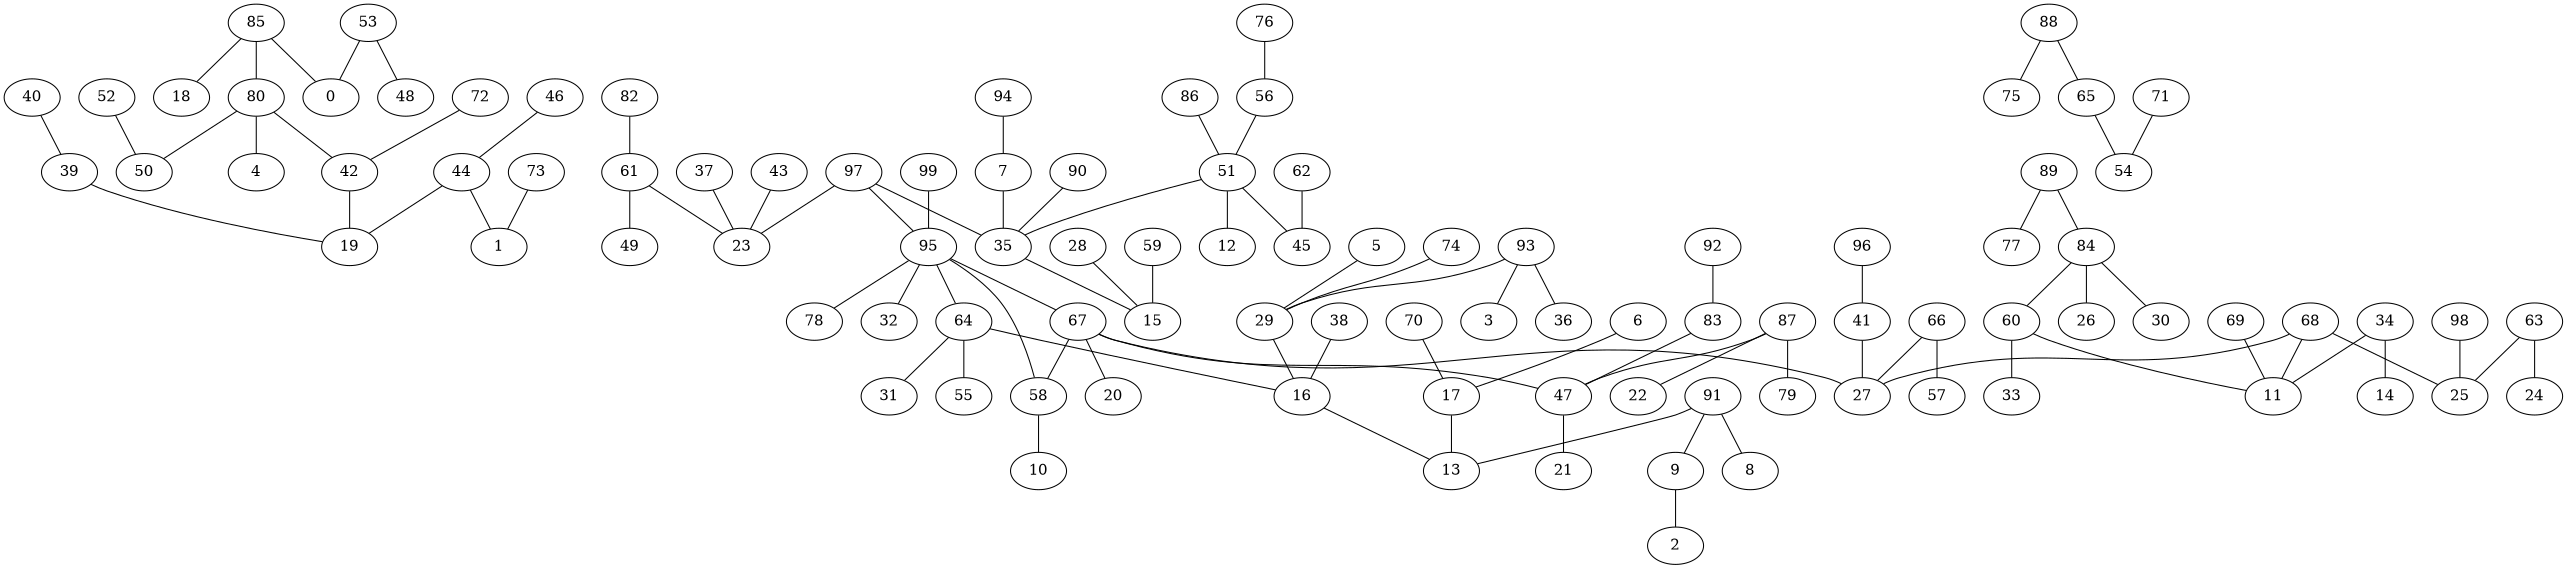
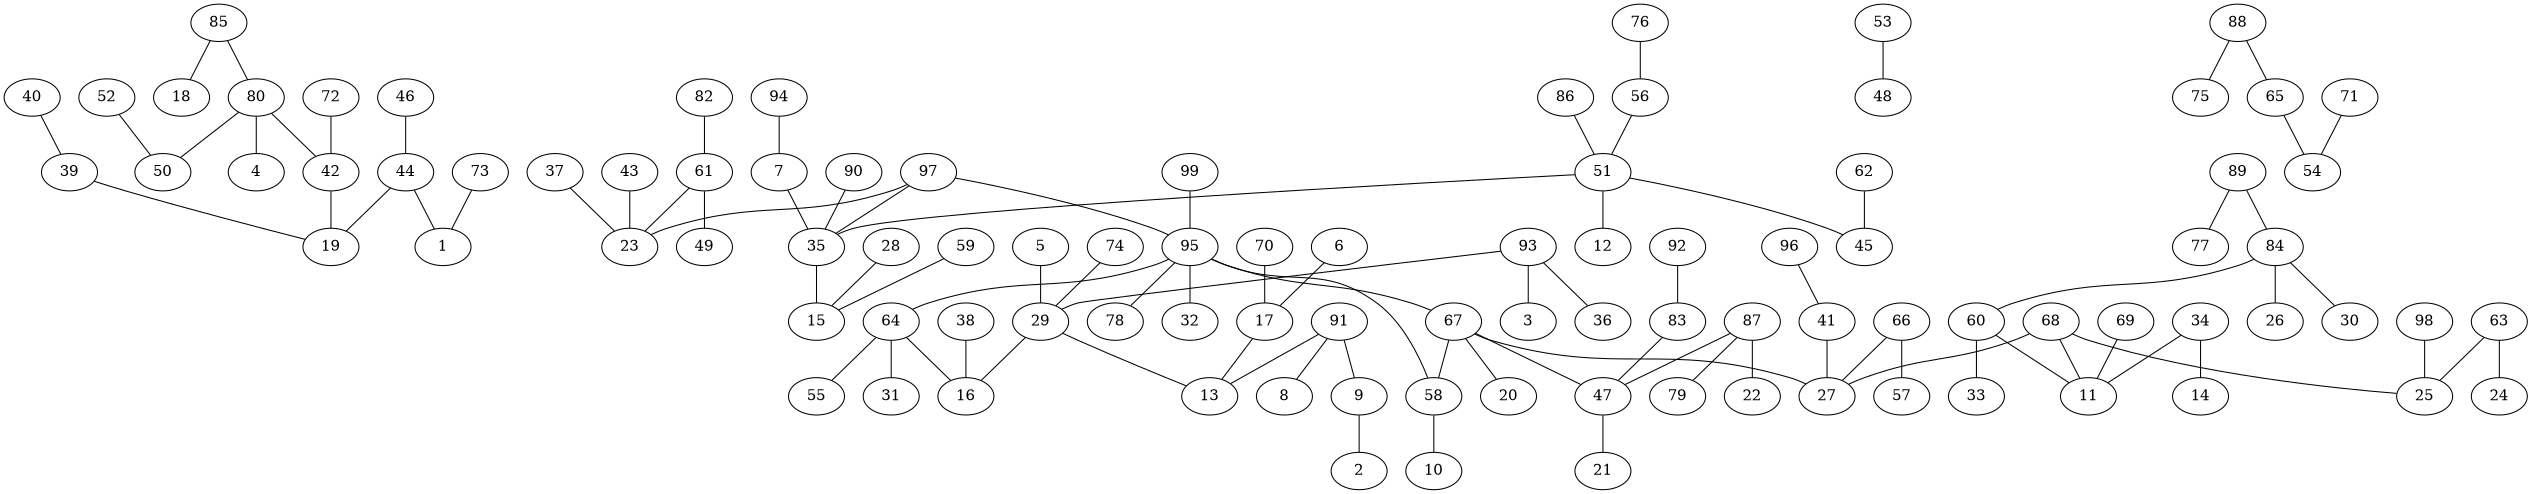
(331, 98) -> none
(1377, 434) -> (1124, 360)
